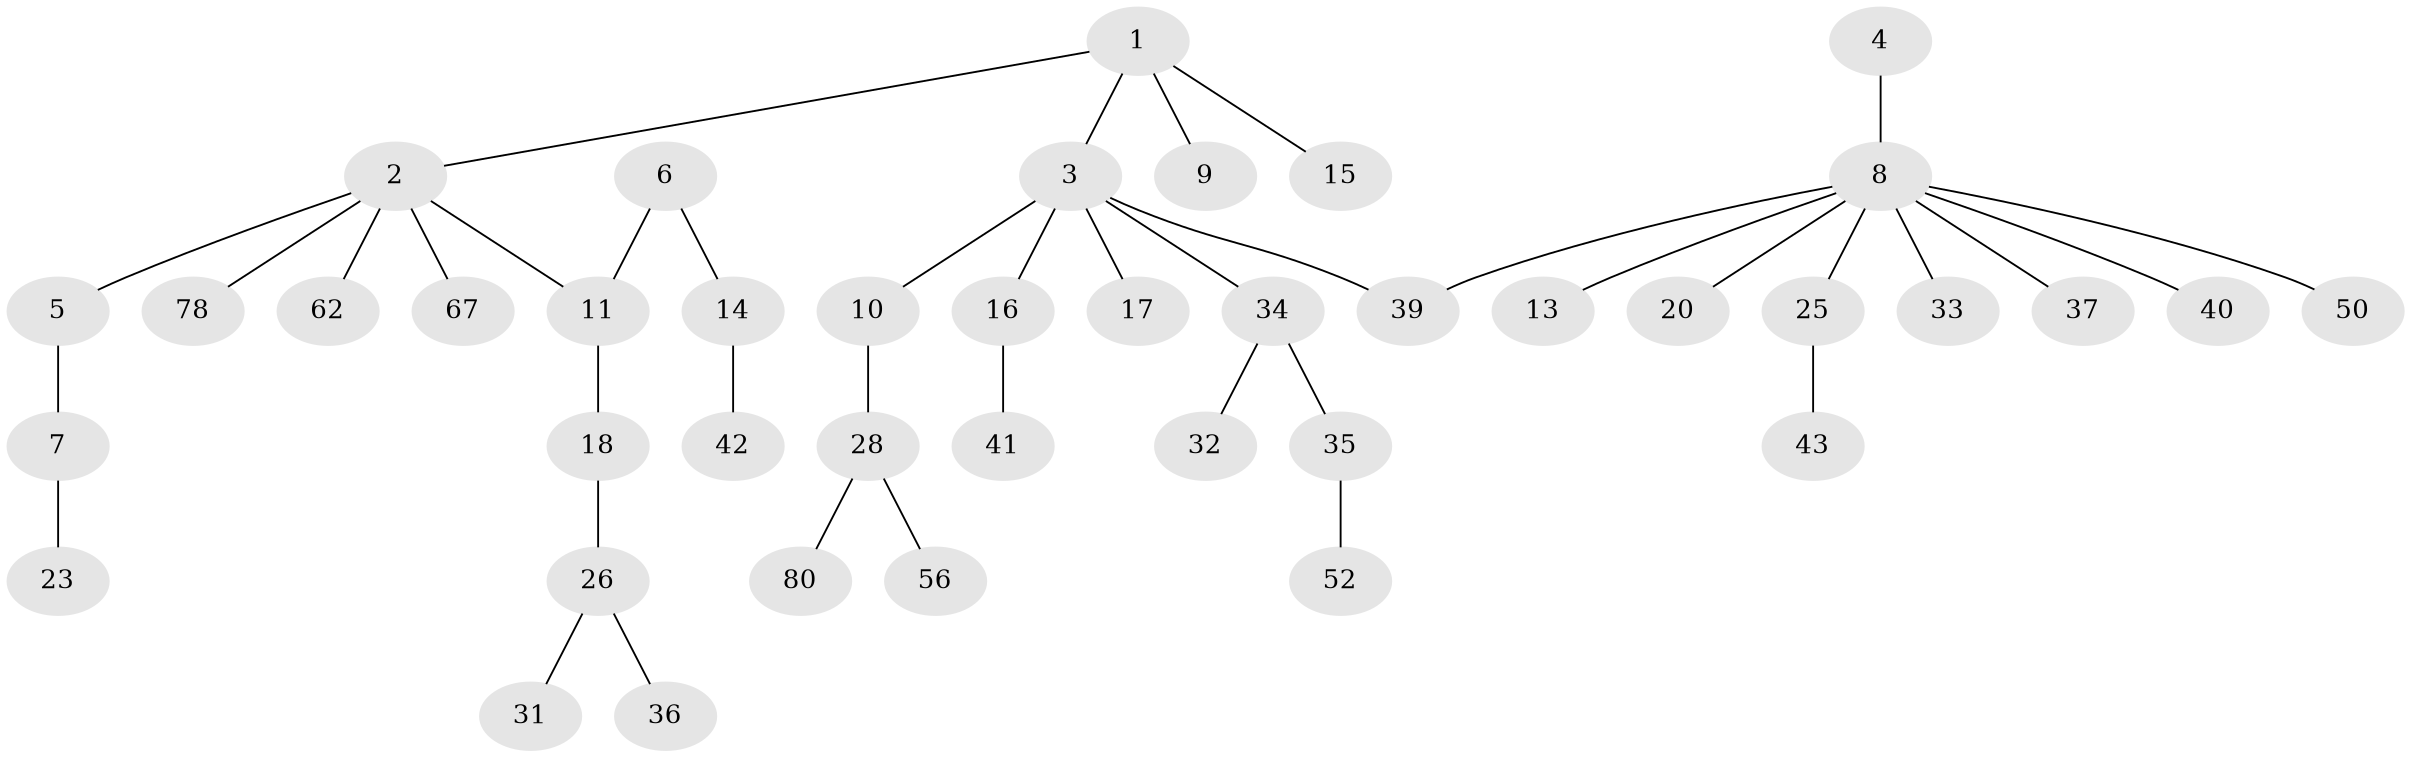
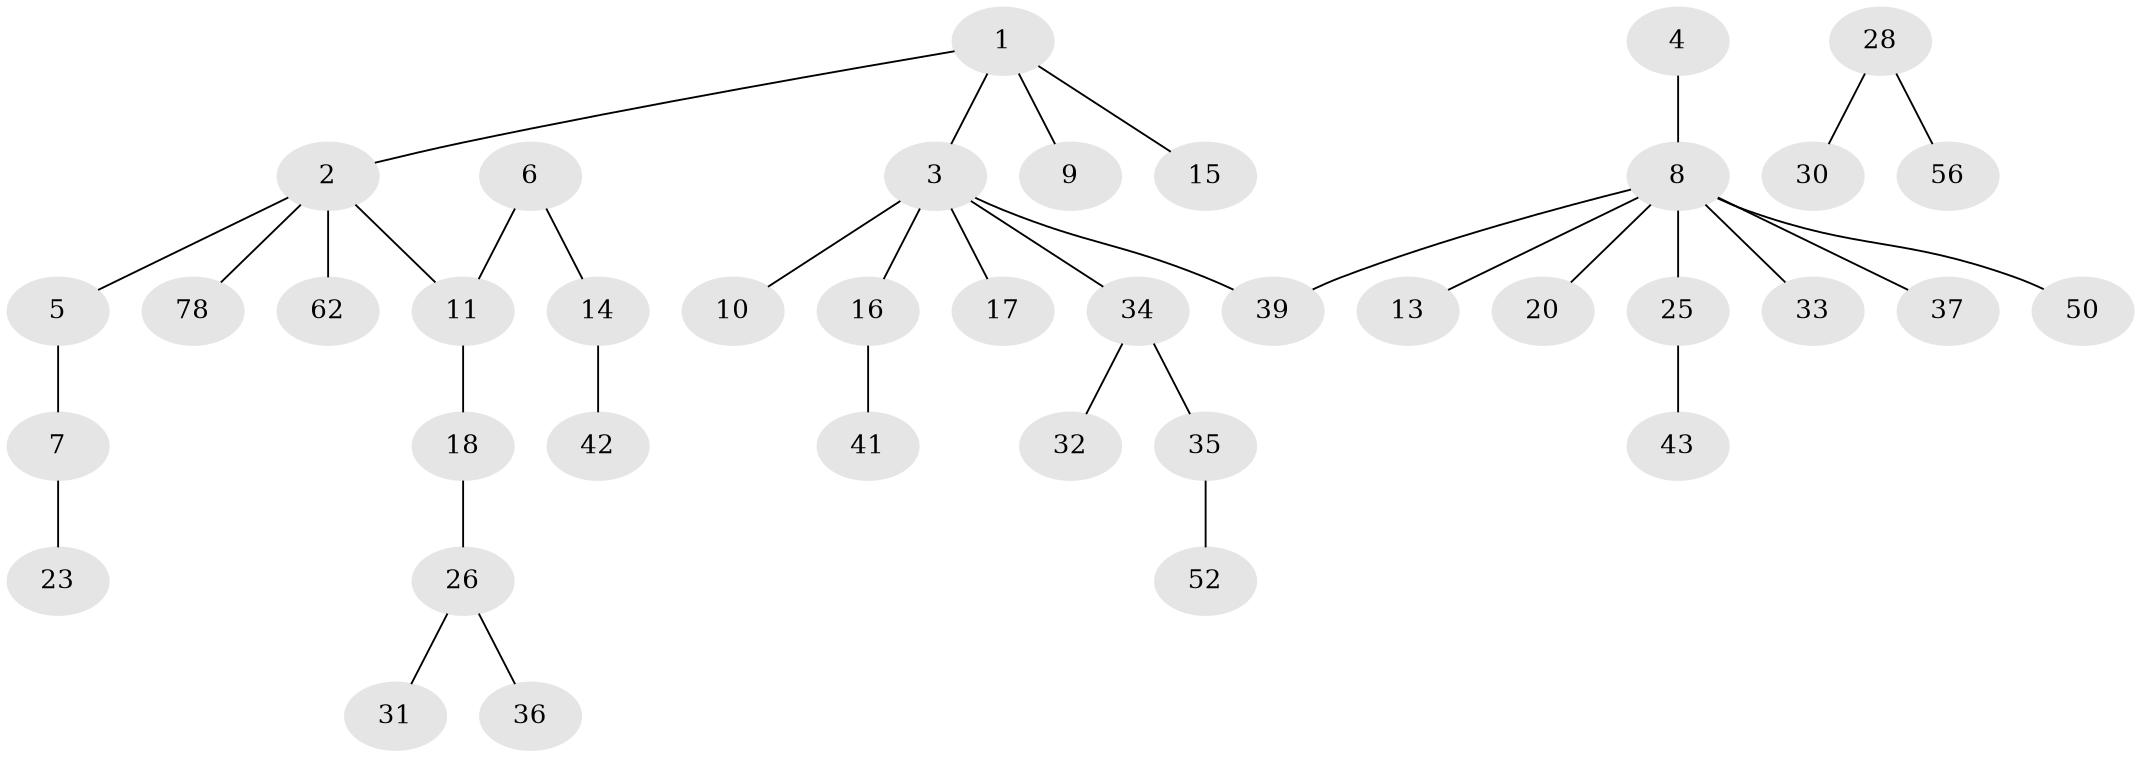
(463, 311) -> none
(2218, 311) -> none
(868, 379) -> none
(801, 581) -> (1813, 176)
